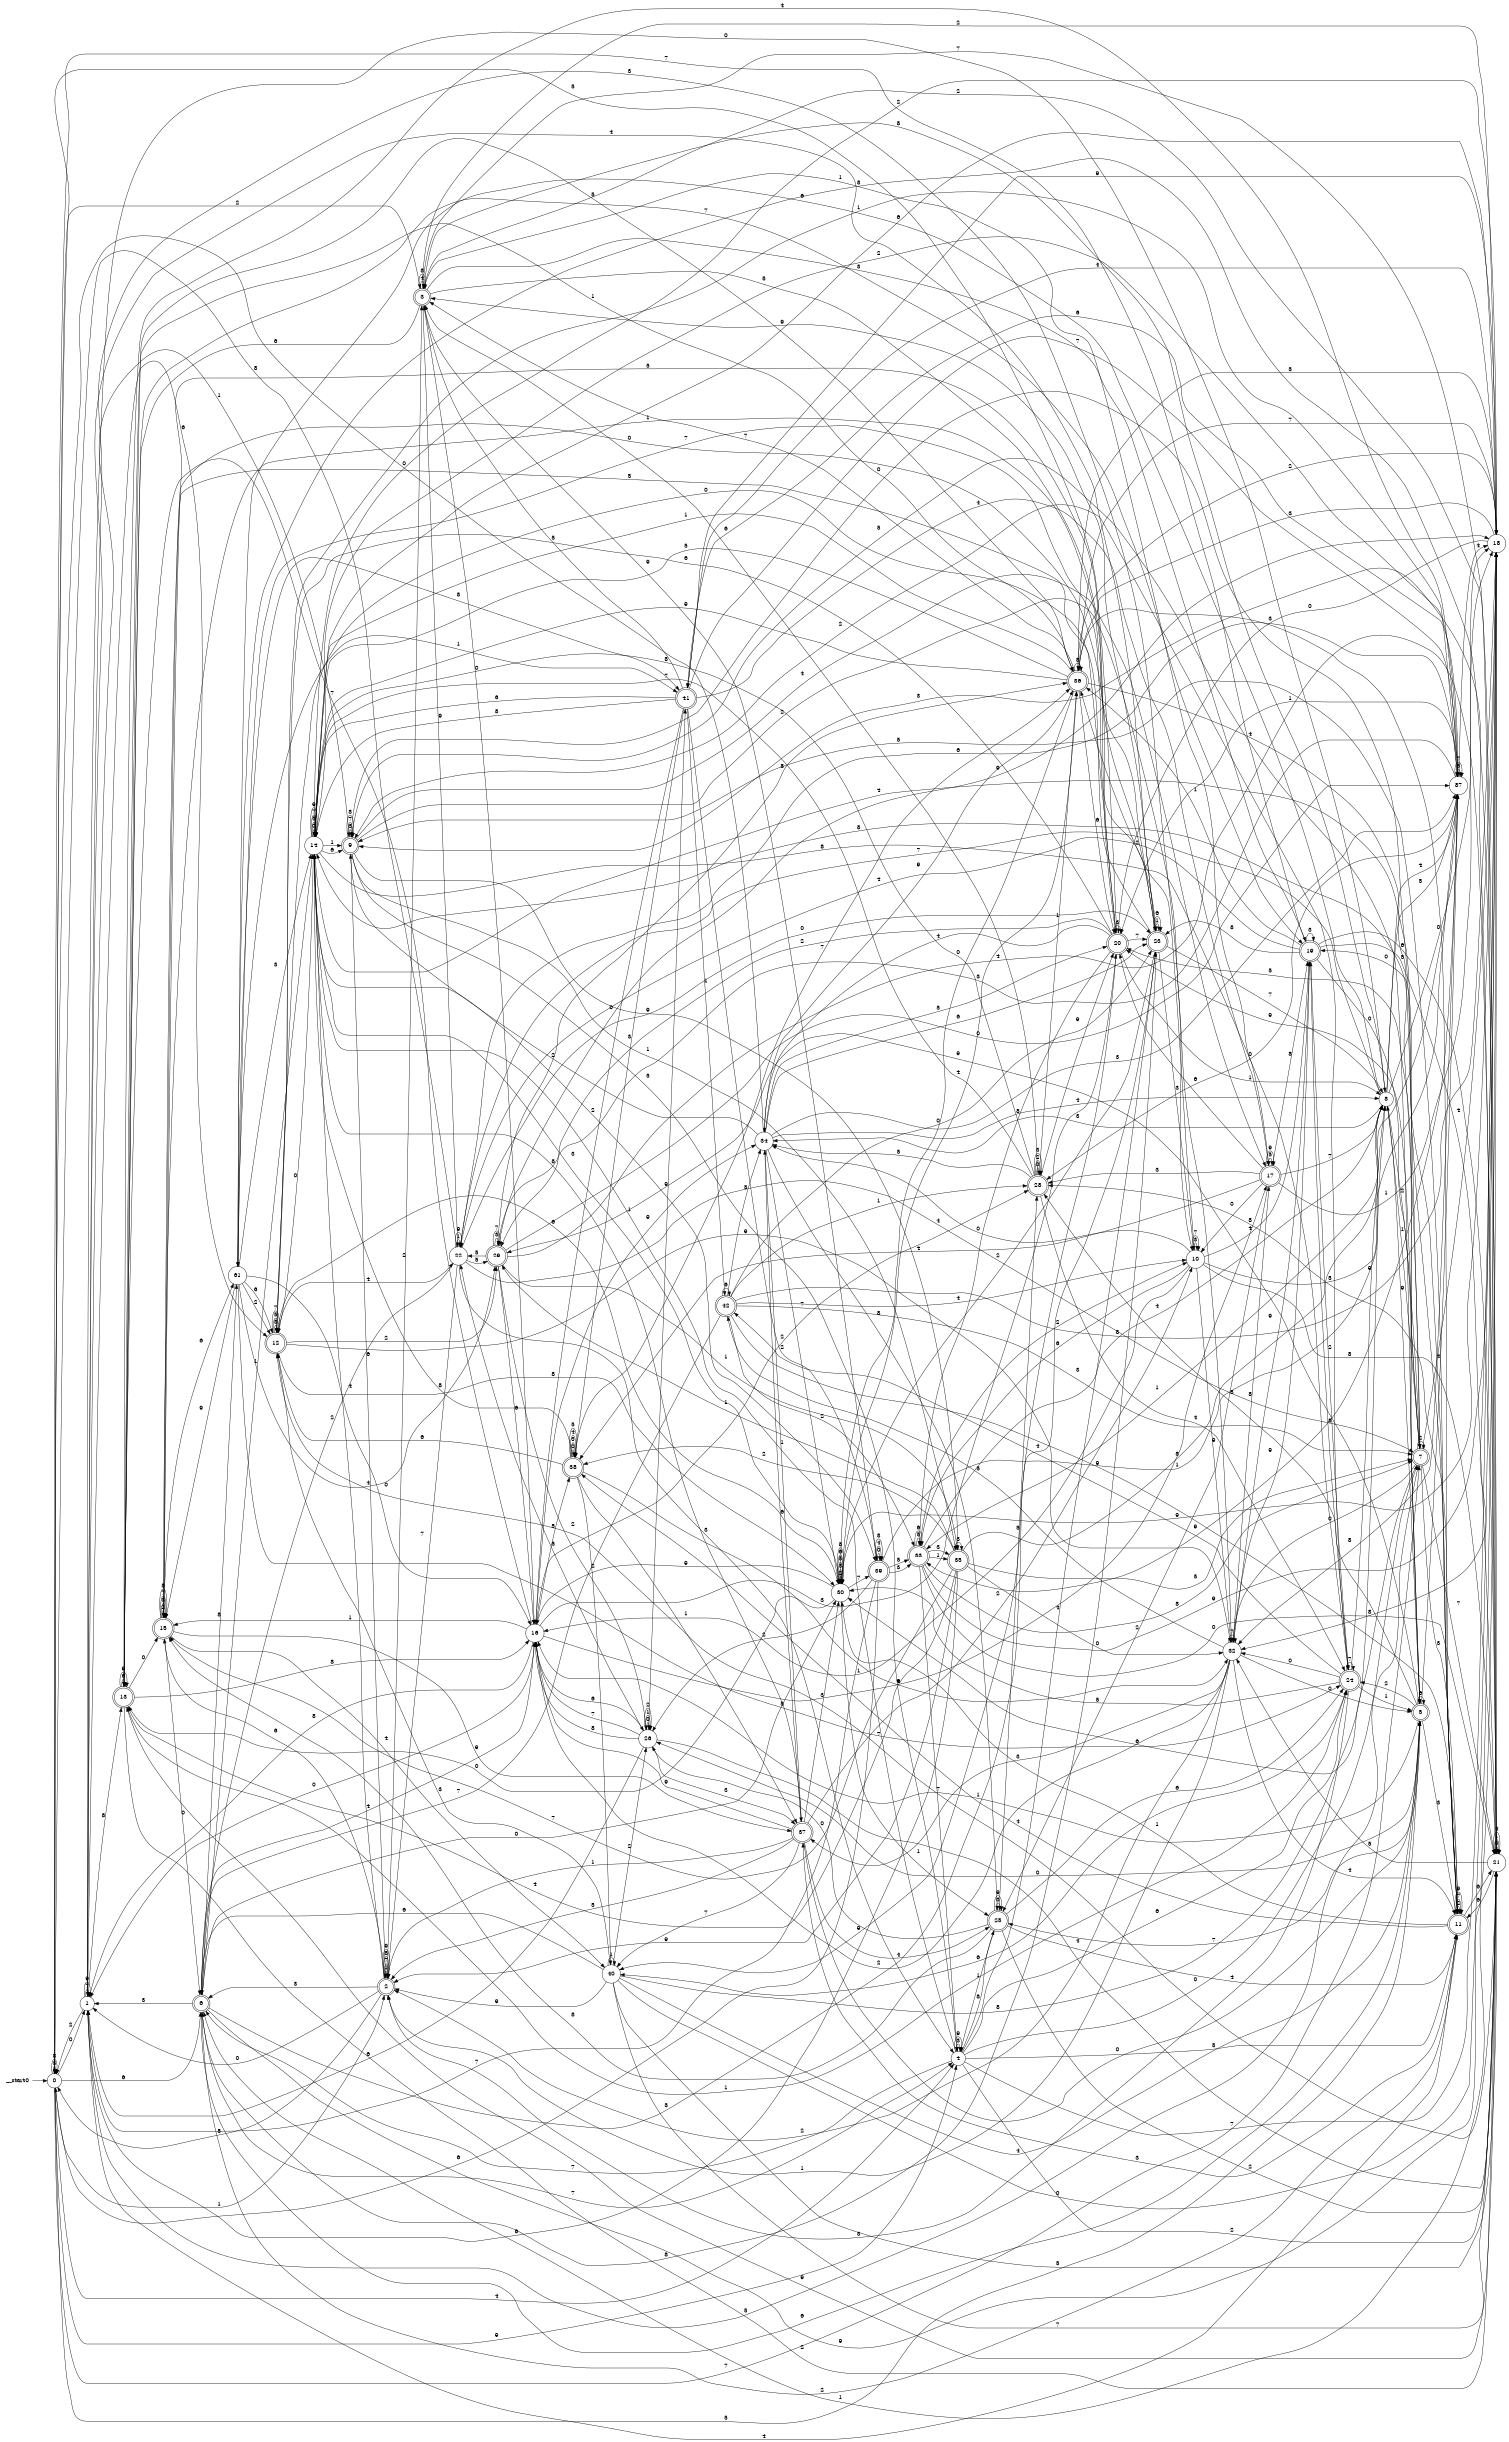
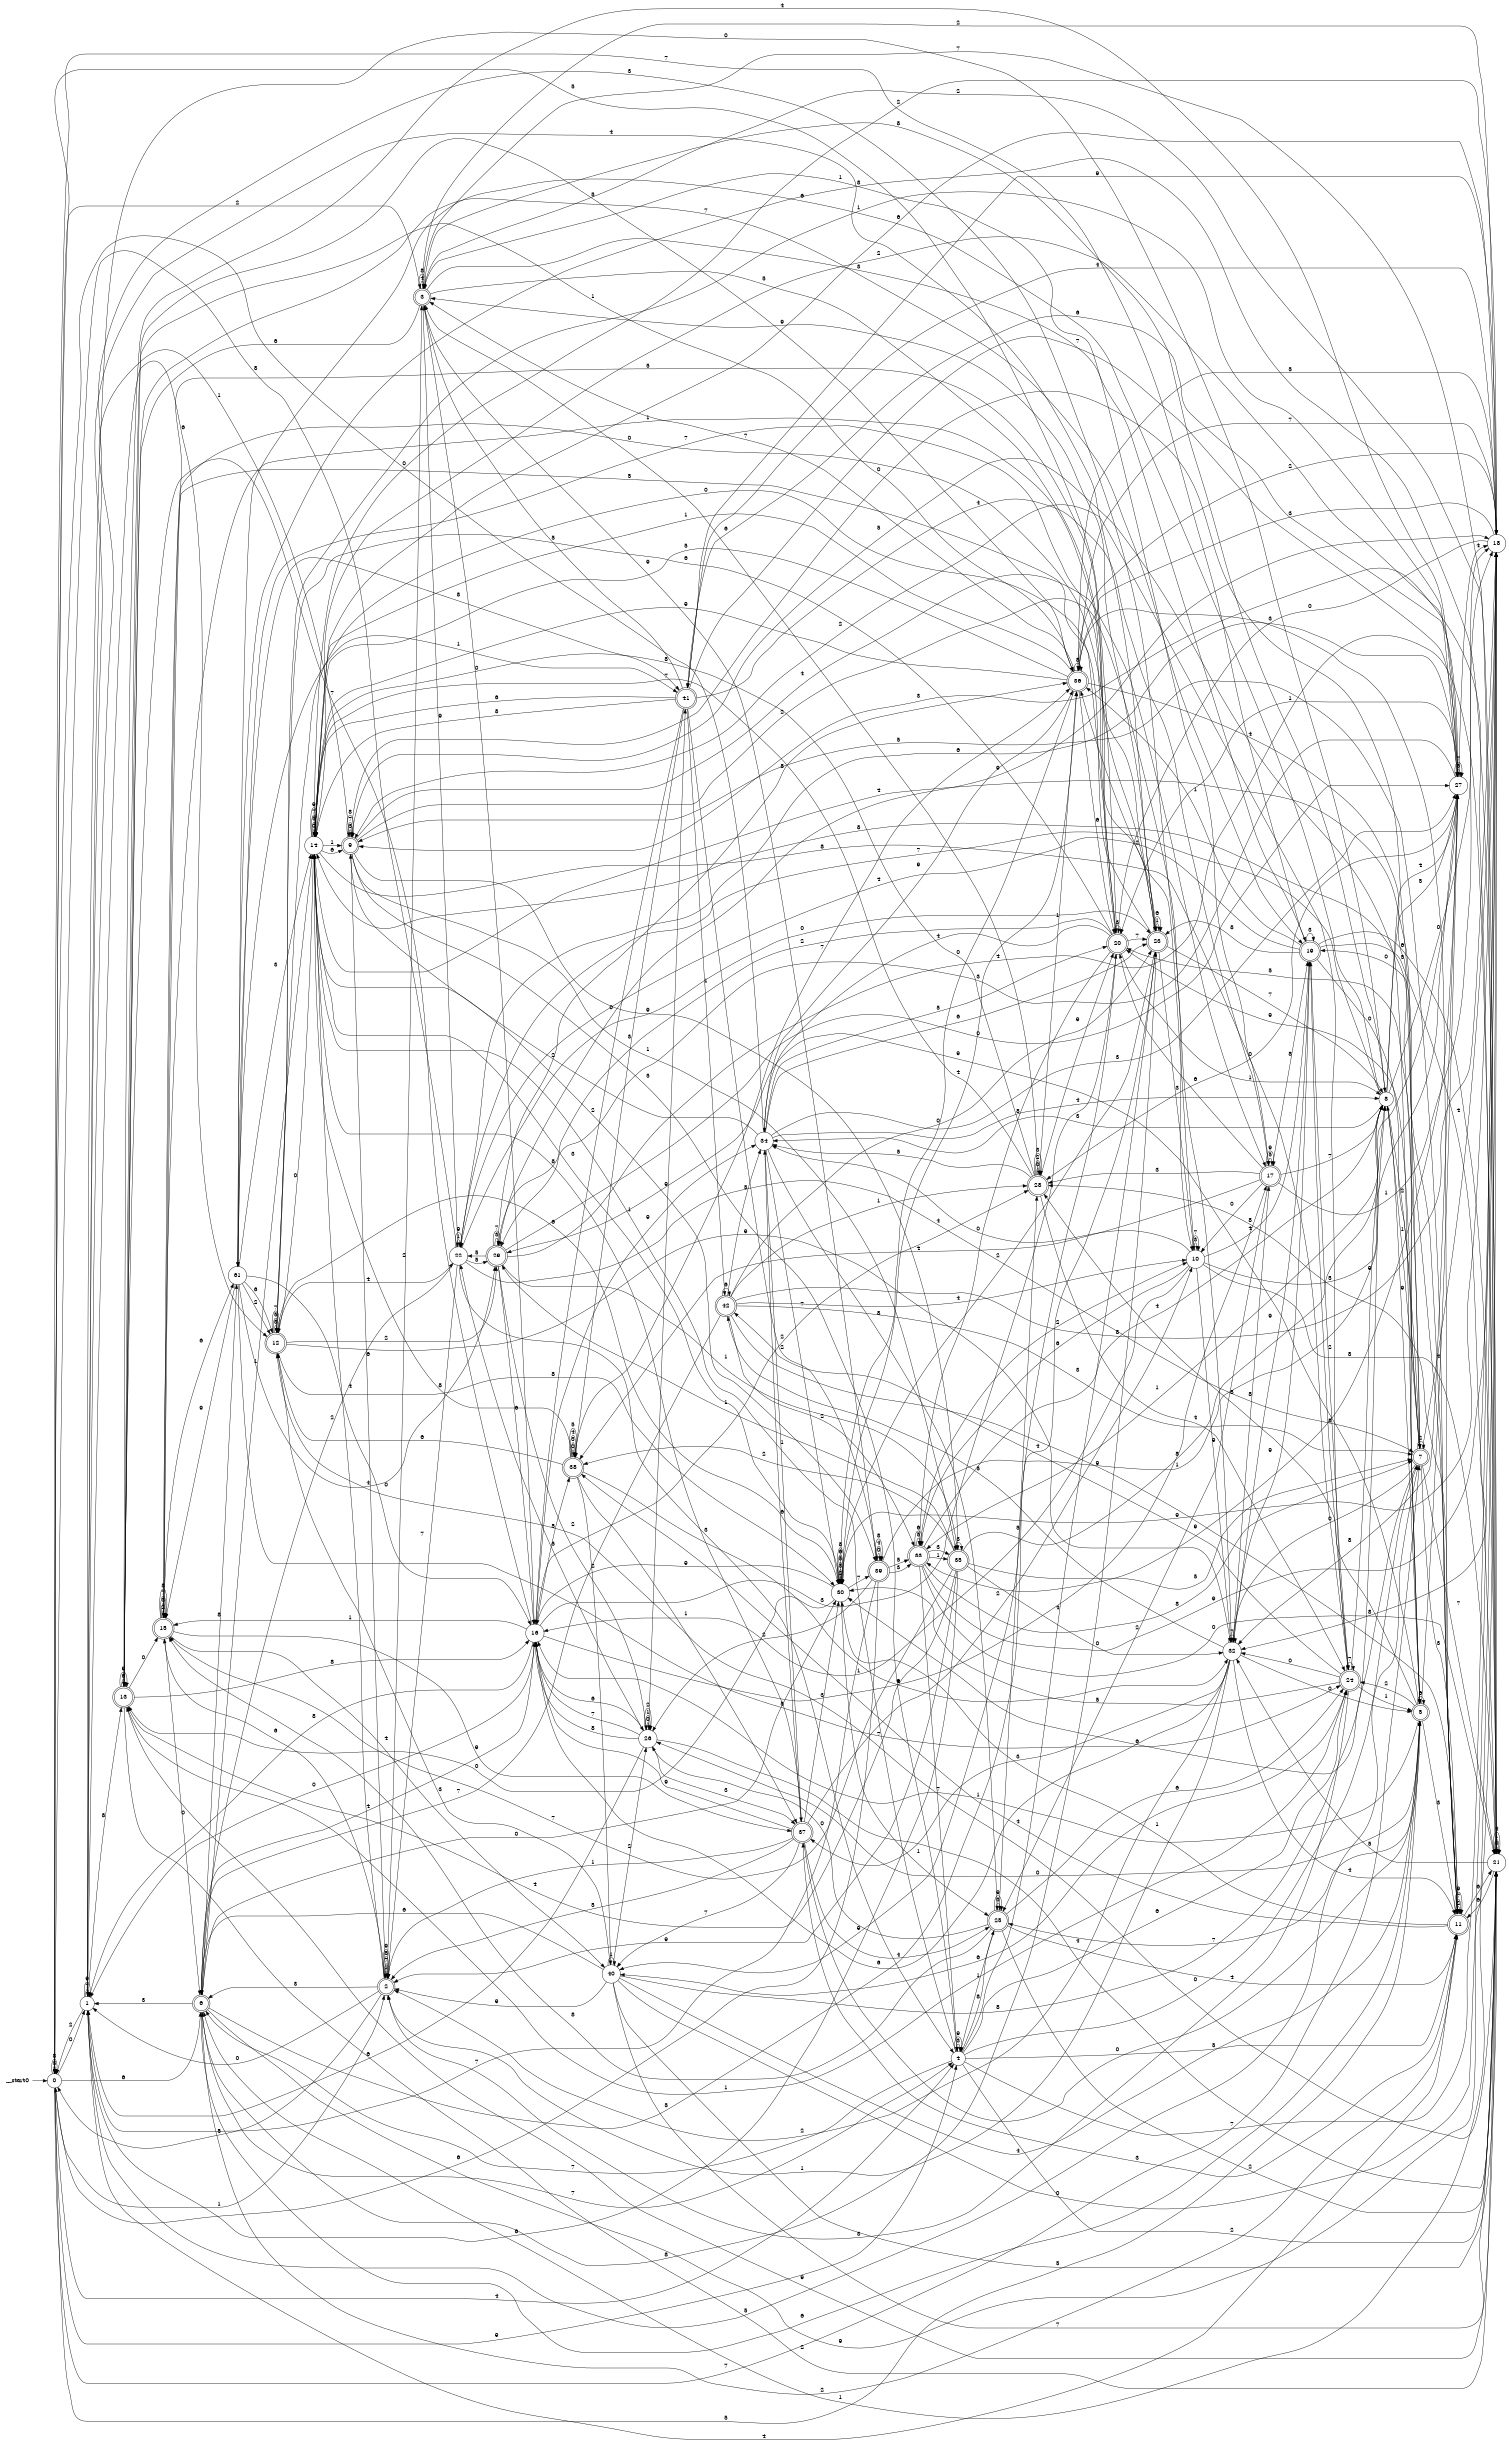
(1458, 786) -> (1458, 786)
(879, 1963) -> (879, 1963)
